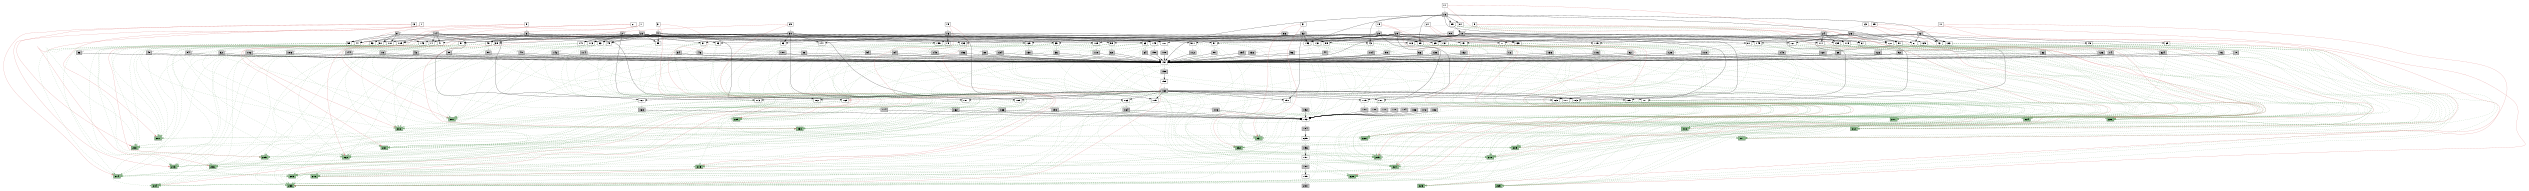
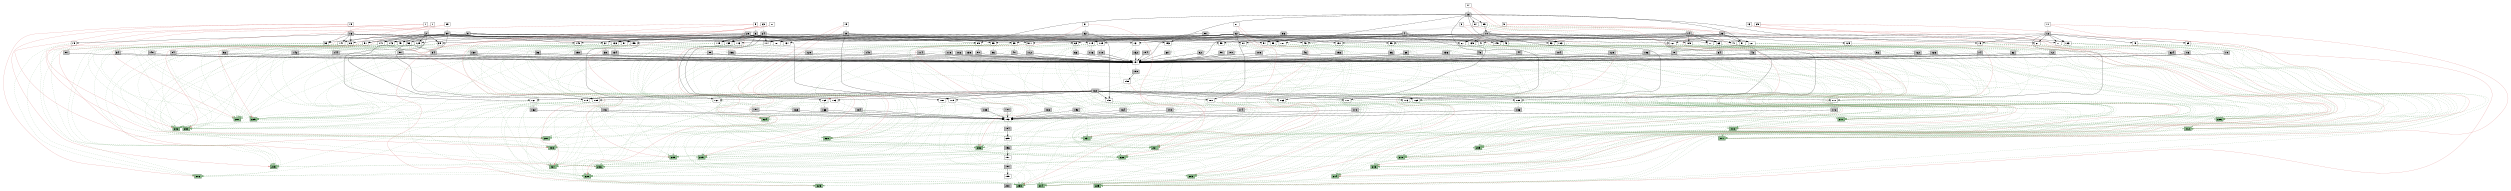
(868, 53) -> none
